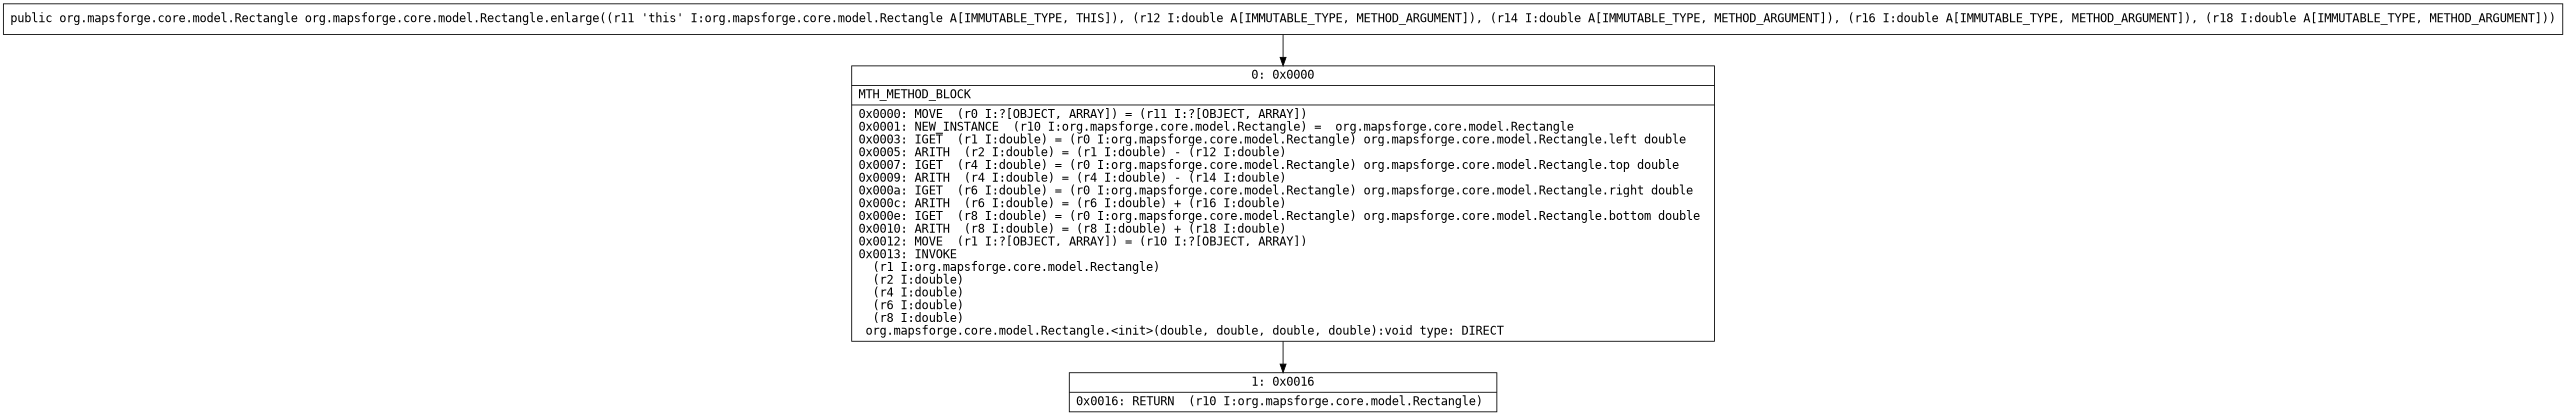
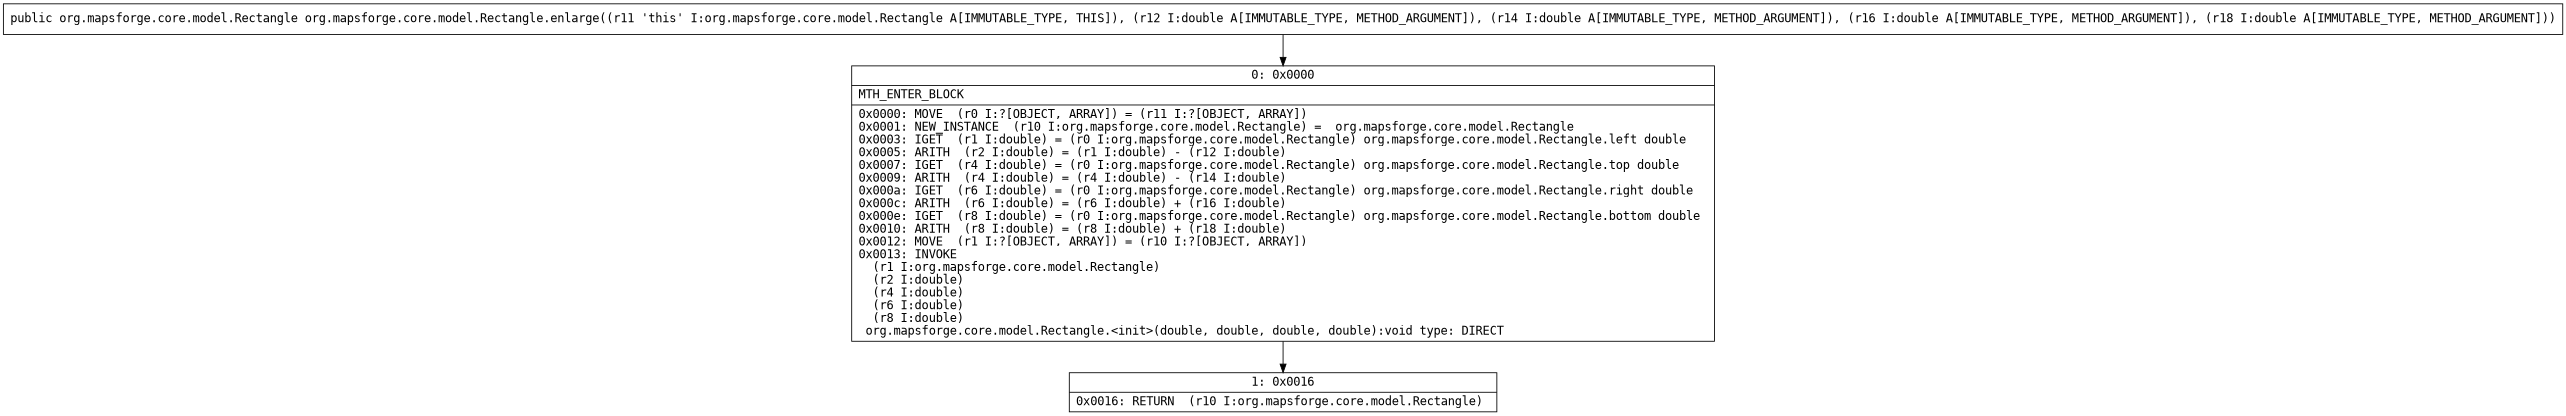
(915, 95) -> (911, 95)
